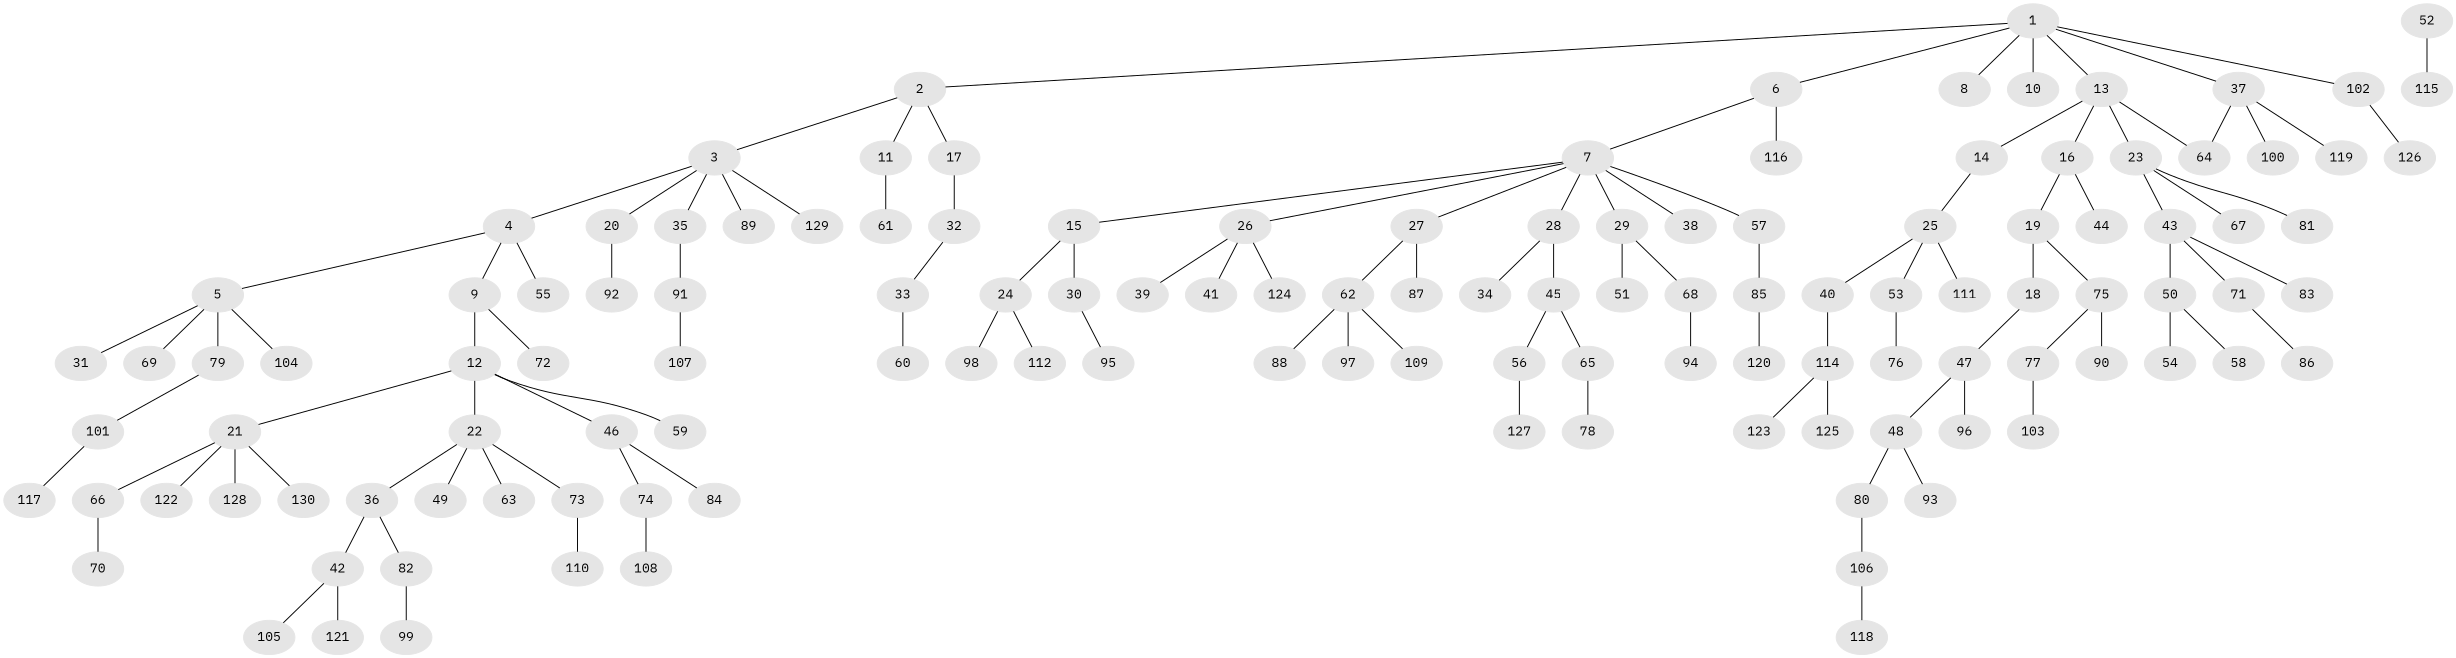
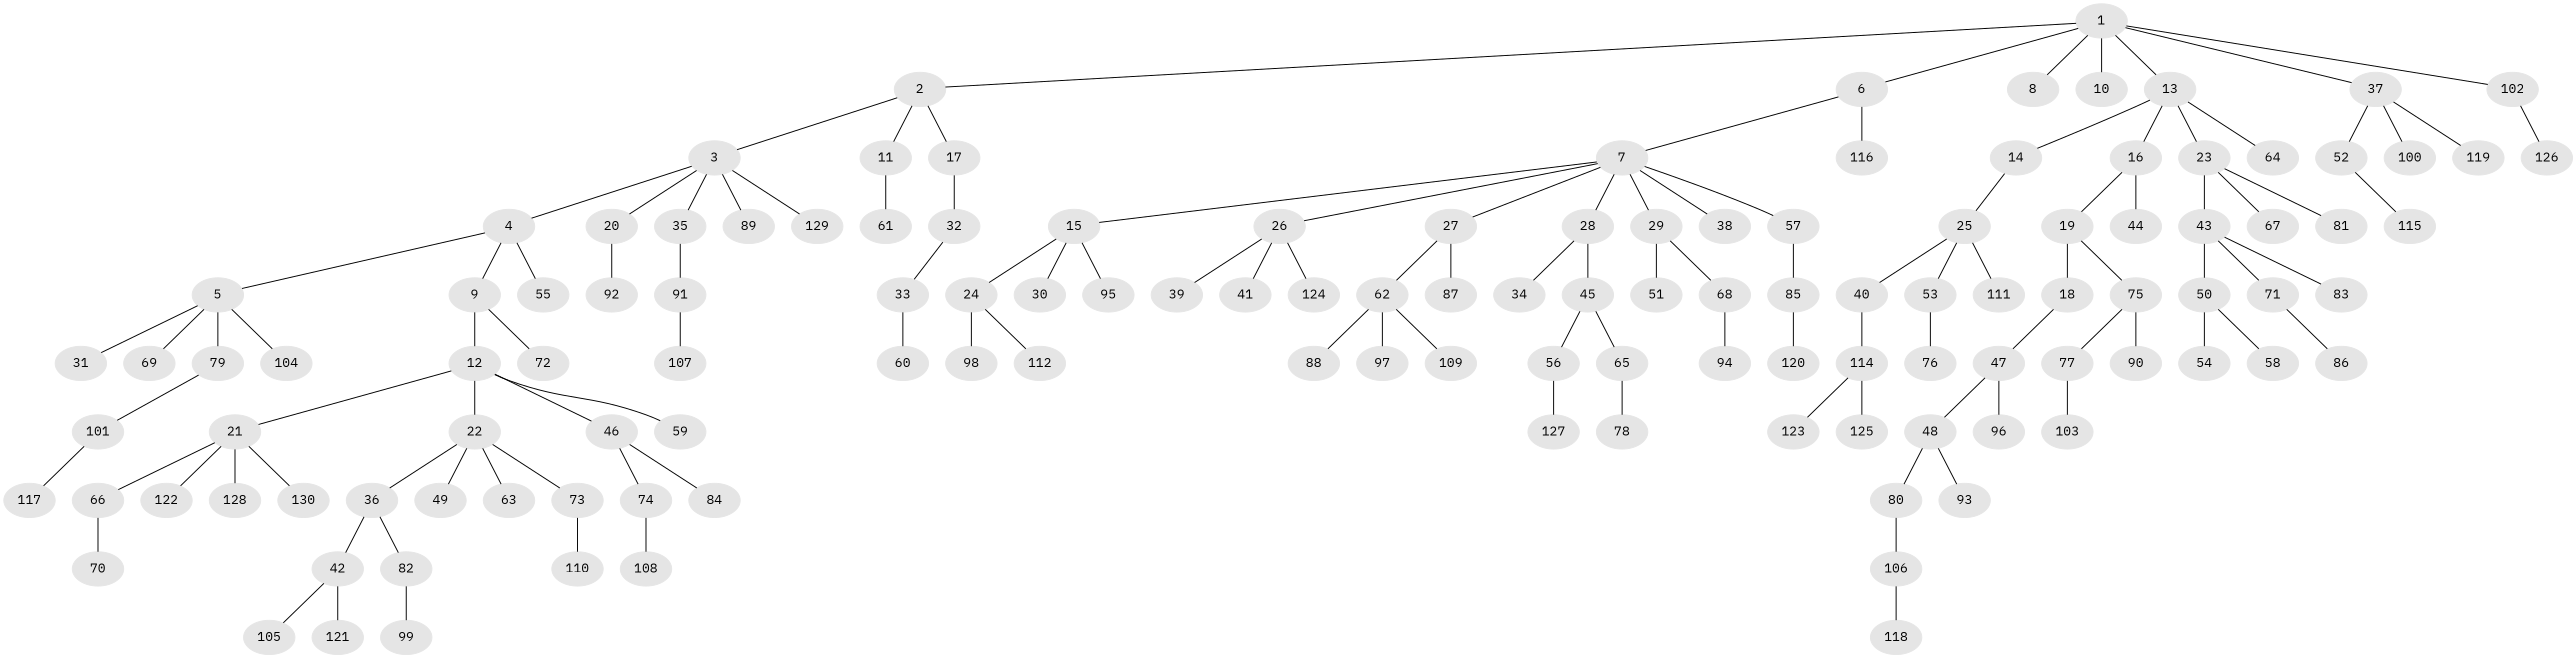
(2221, 124) -> (2358, 124)
(1091, 329) -> (1091, 261)
